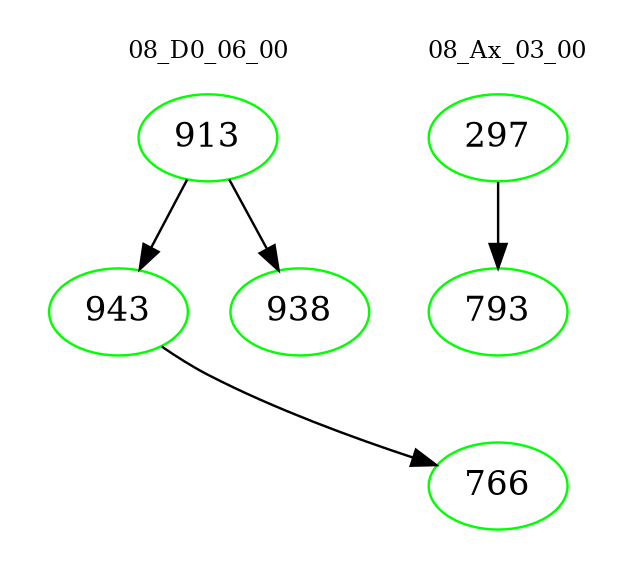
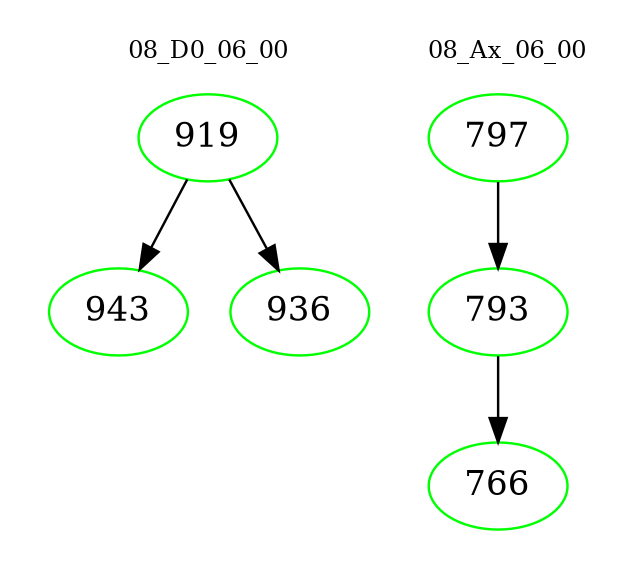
(508, 52) -> (508, 52)
(208, 138) -> (208, 138)
(498, 138) -> (498, 138)
(300, 312) -> (300, 312)
(284, 410) -> (498, 387)
